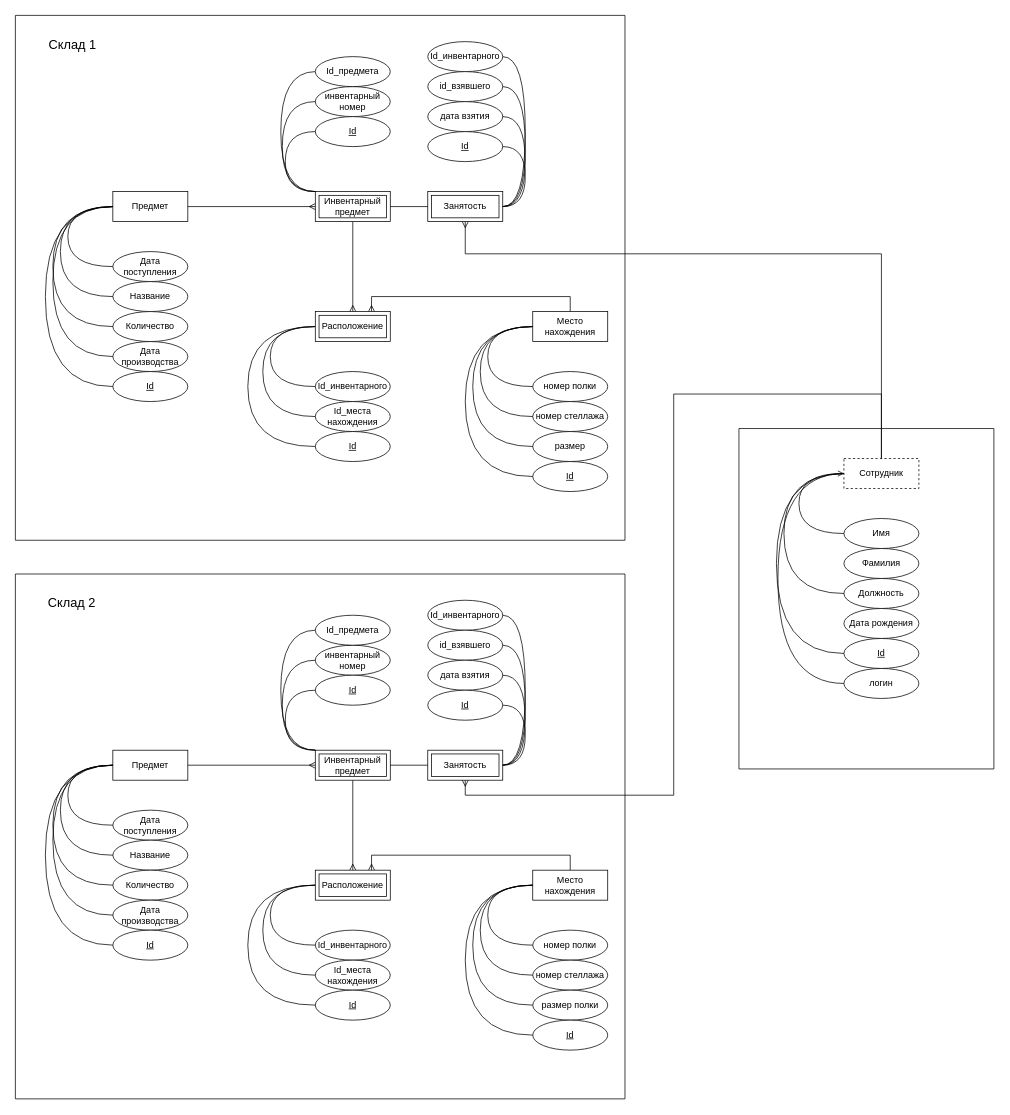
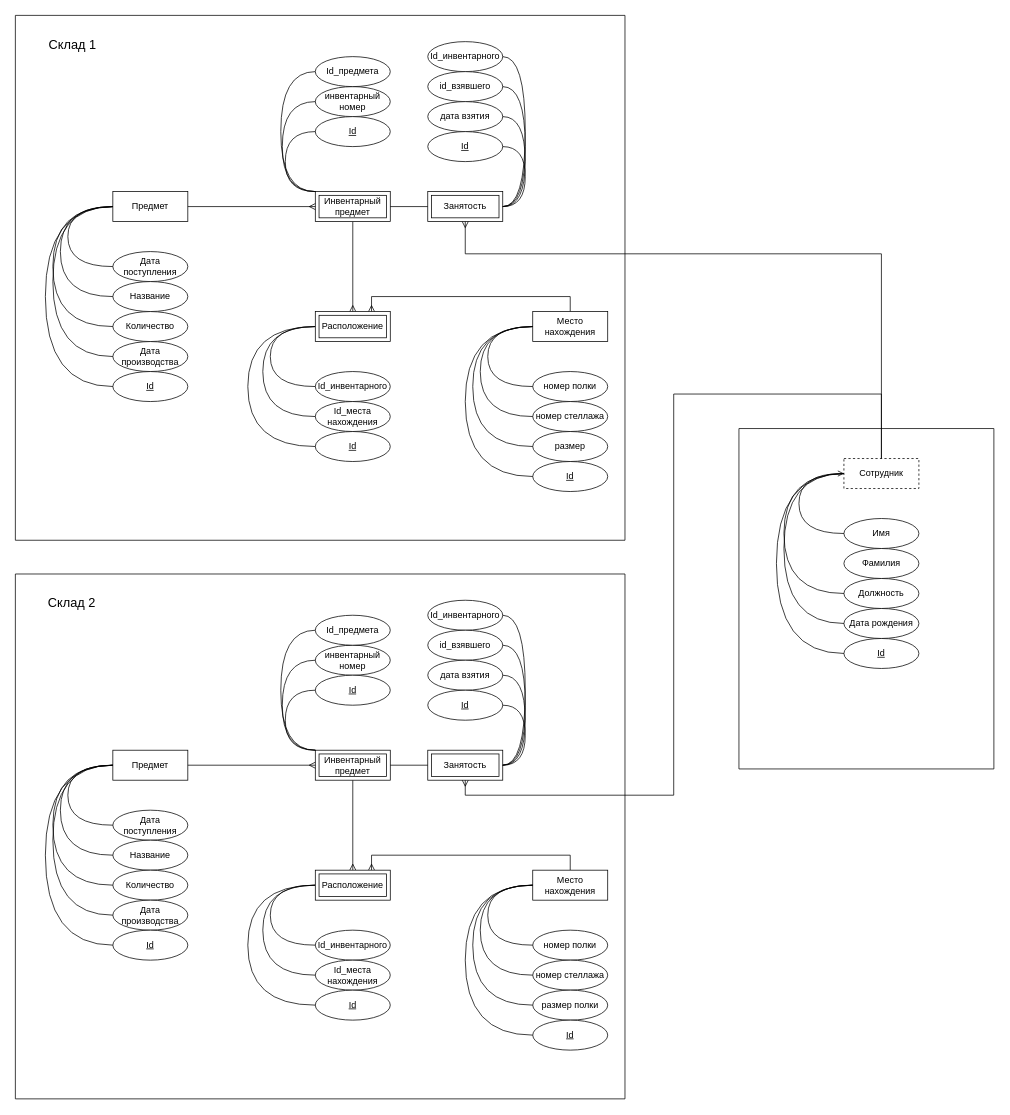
none -> (798, 603)
(795, 657) -> none
(882, 684) -> none
